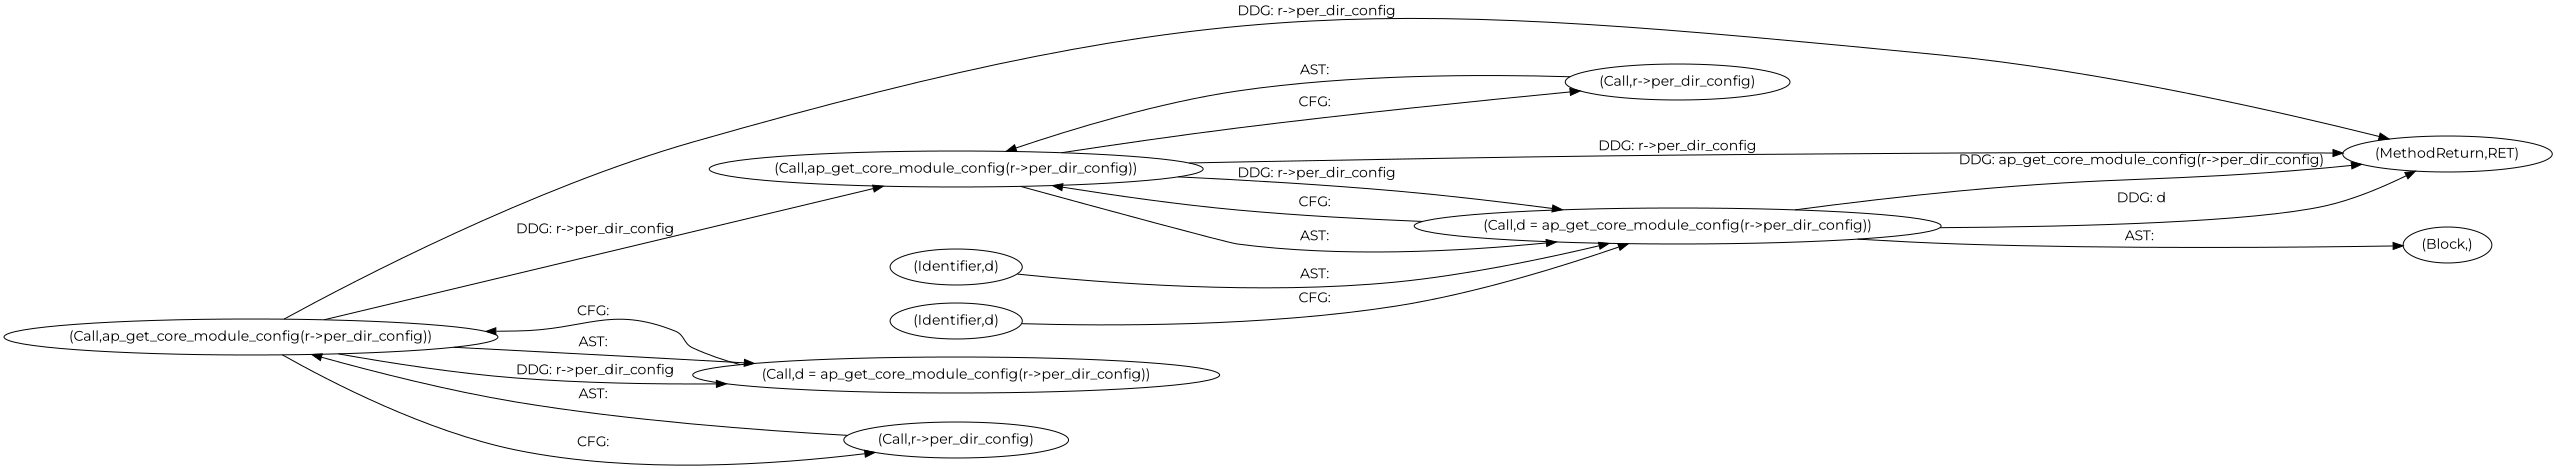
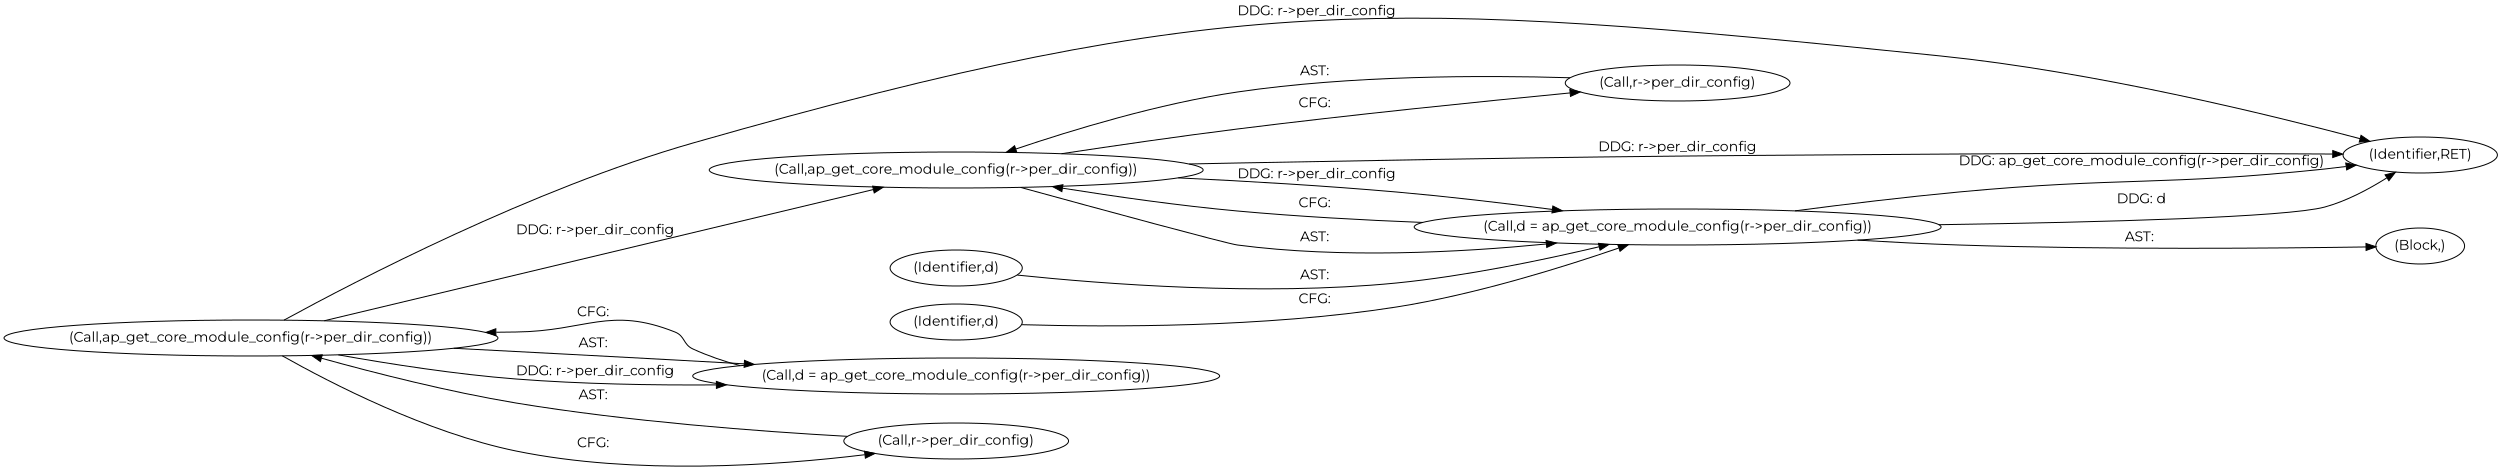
(2448, 154) -> (2420, 155)
